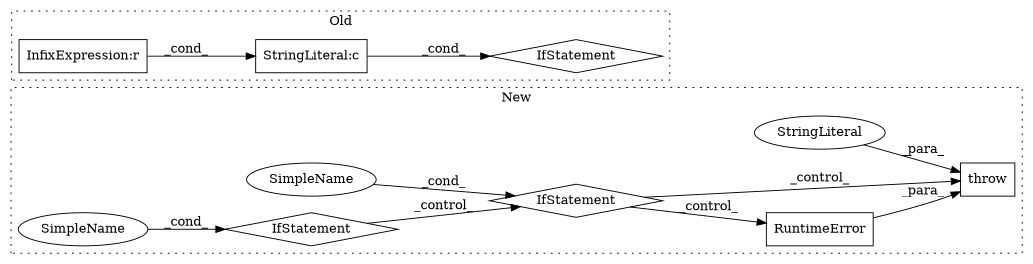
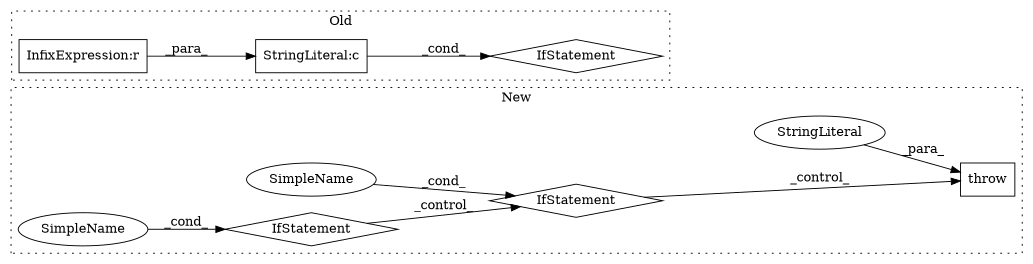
(186, 49) -> (186, 49)
(820, 229) -> none
